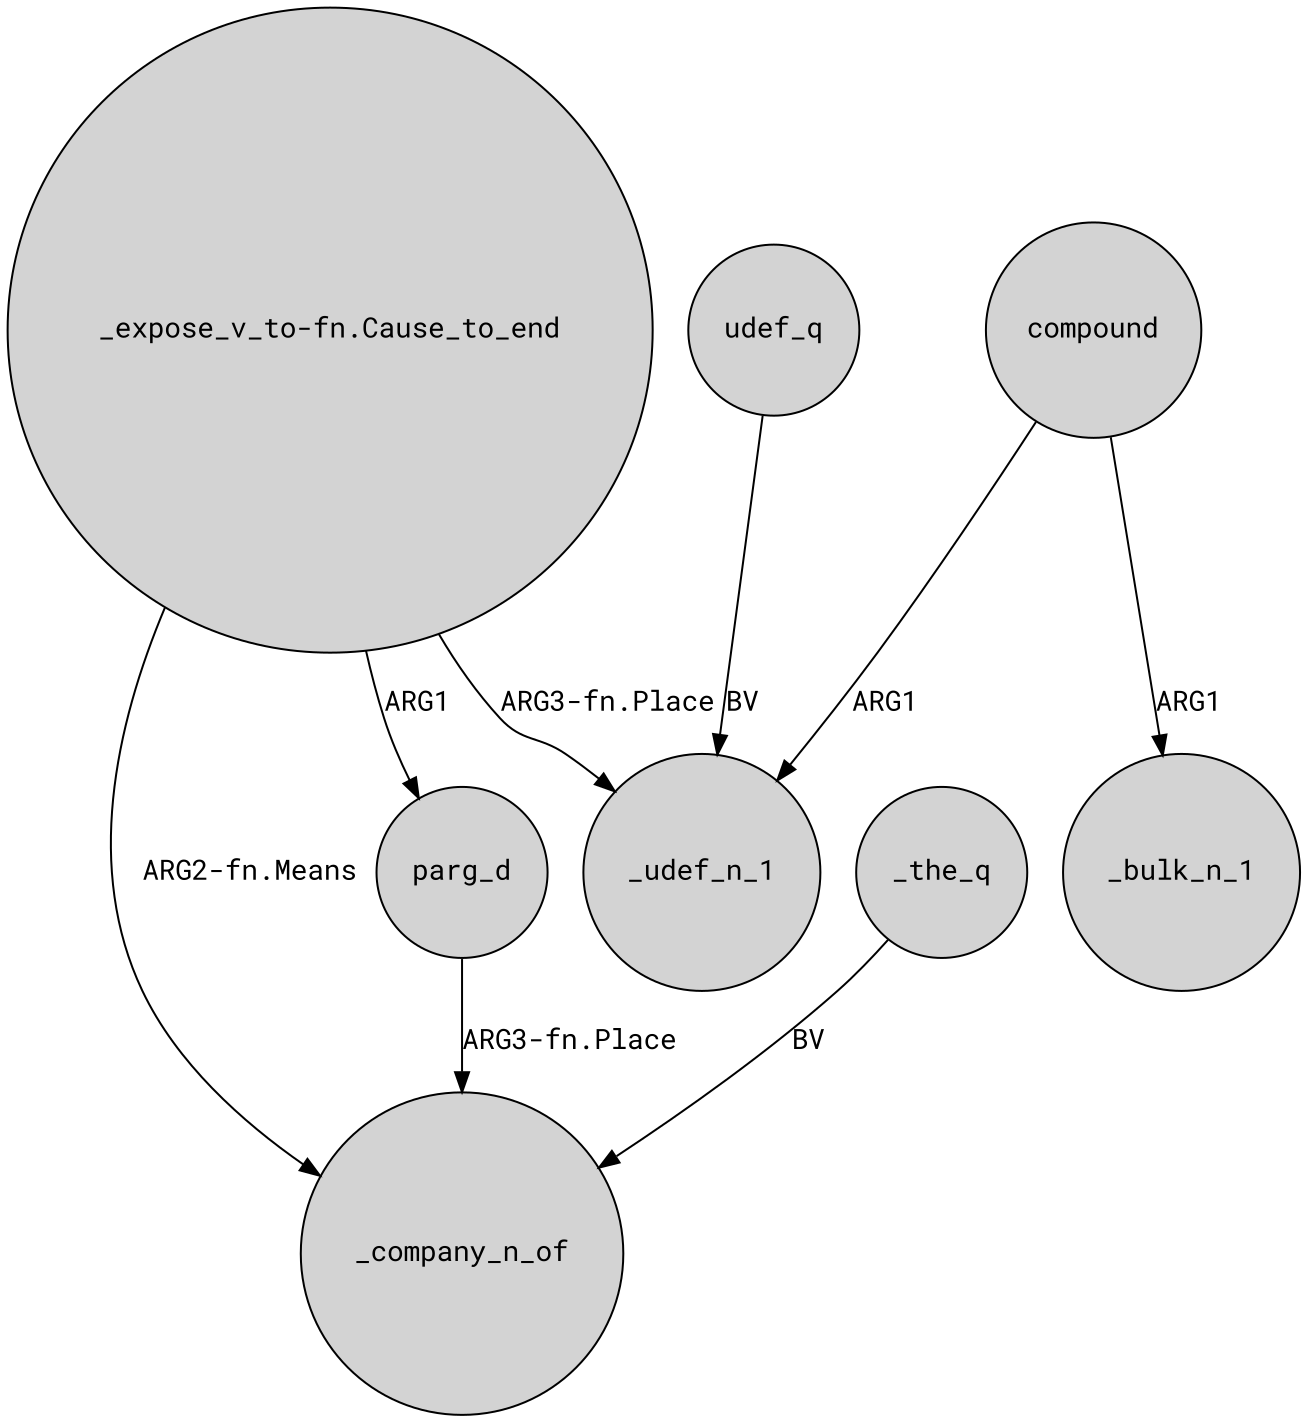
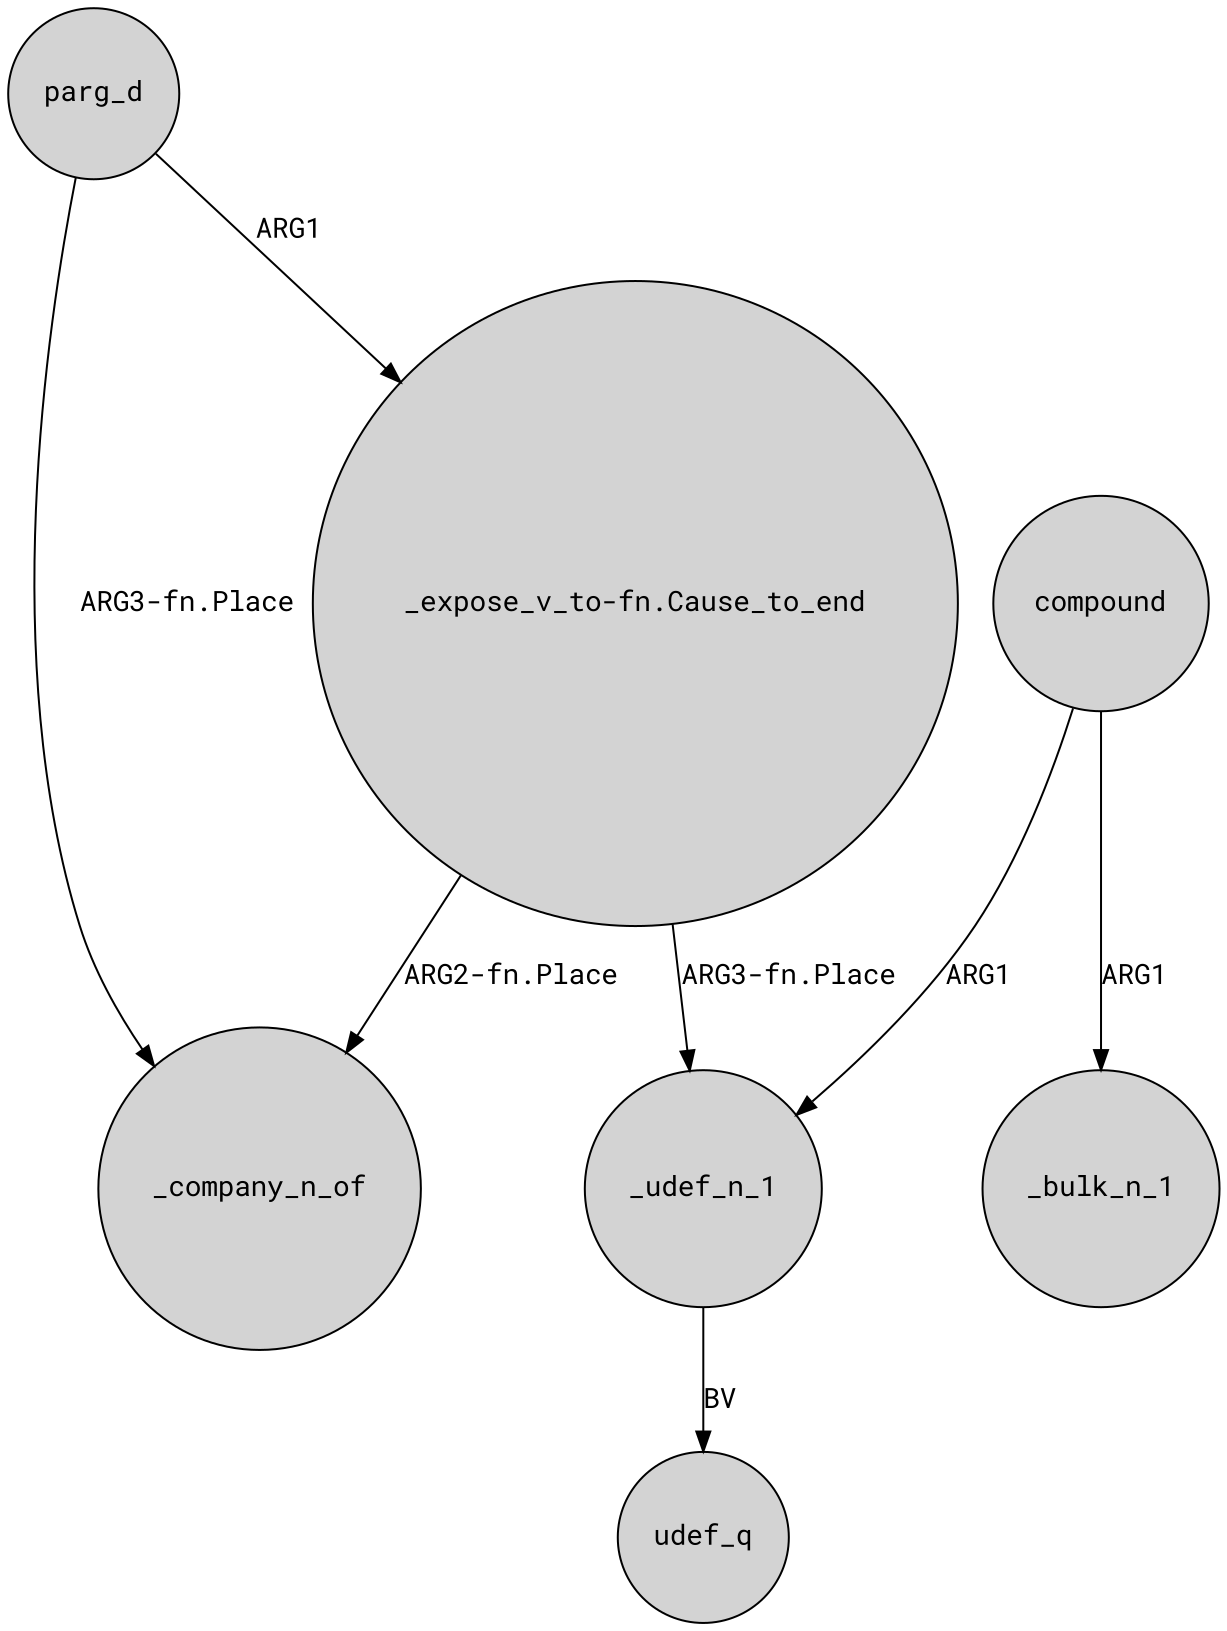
(741, 575) -> (703, 1369)
(384, 717) -> (271, 261)
(250, 872) -> (511, 977)
(942, 872) -> none
